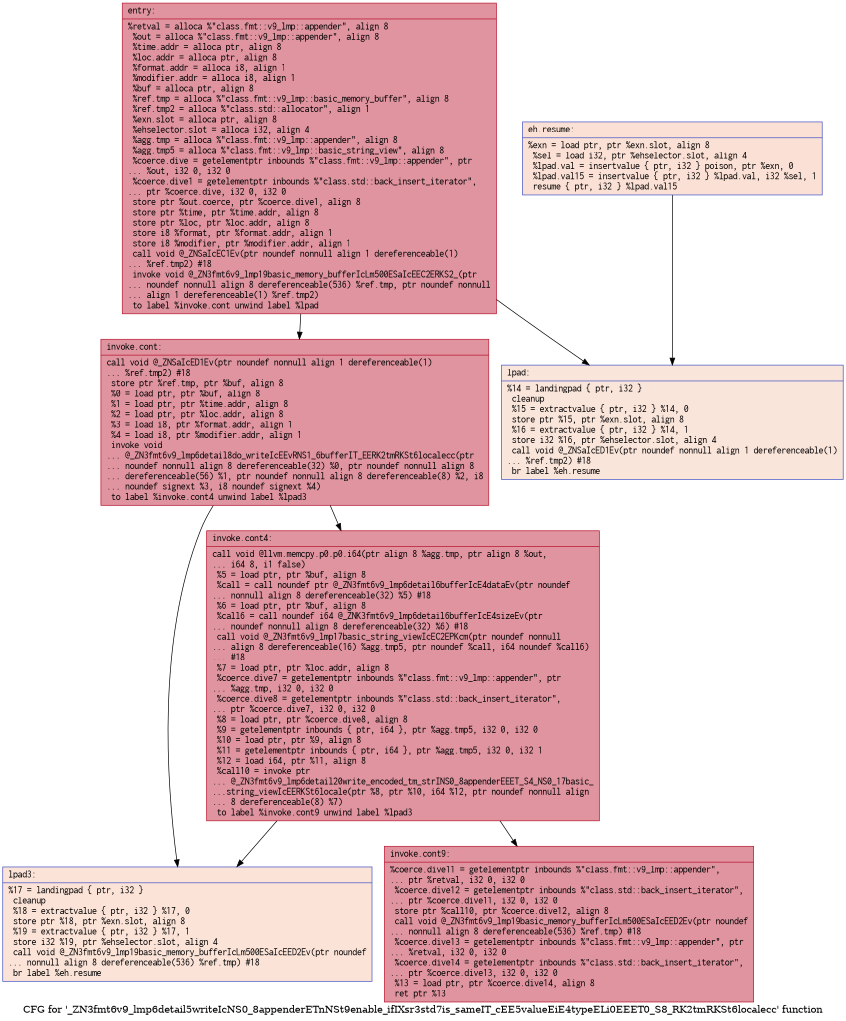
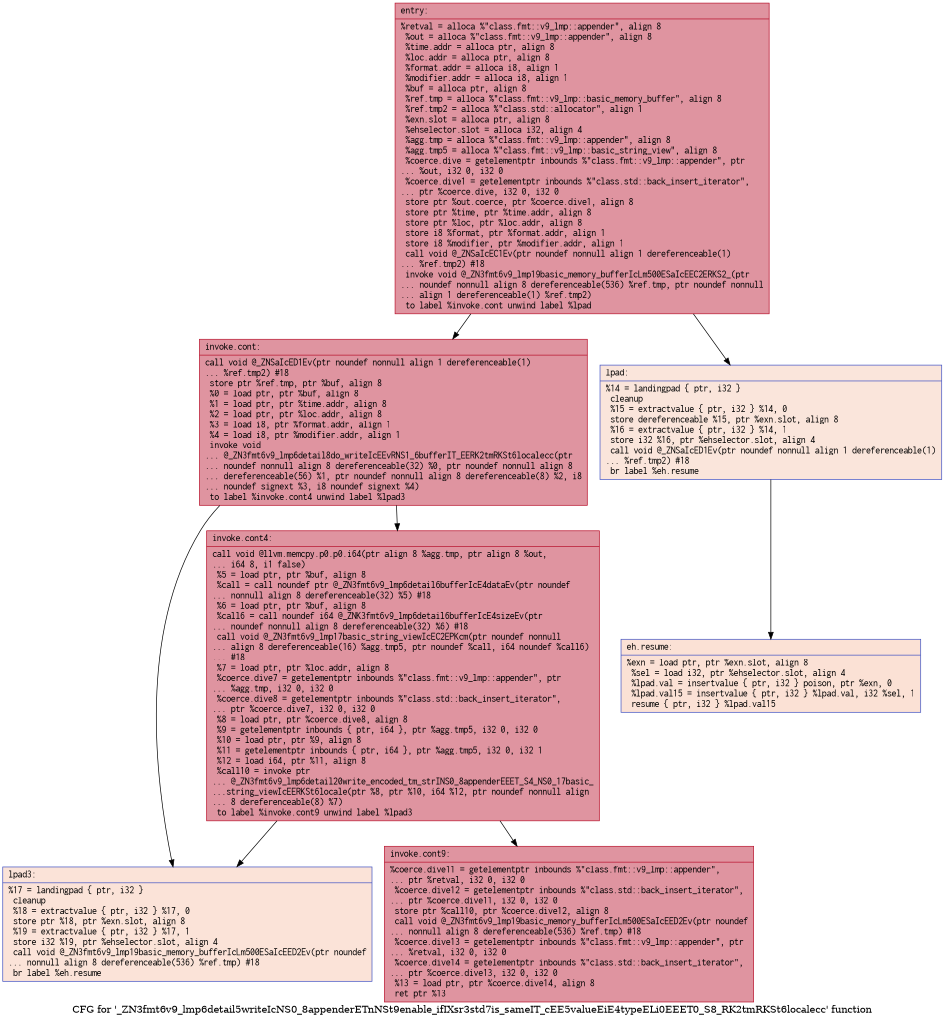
(672, 276) -> (771, 556)
(596, 420) -> (722, 420)
